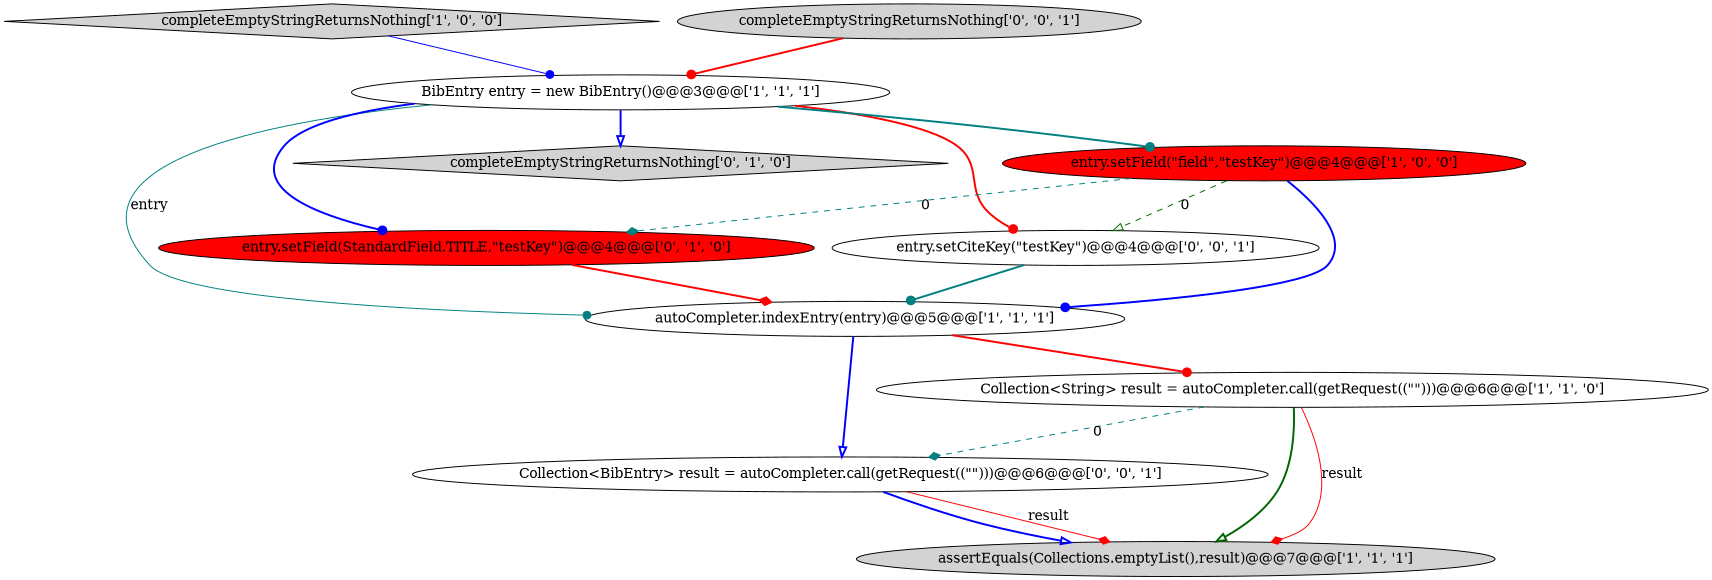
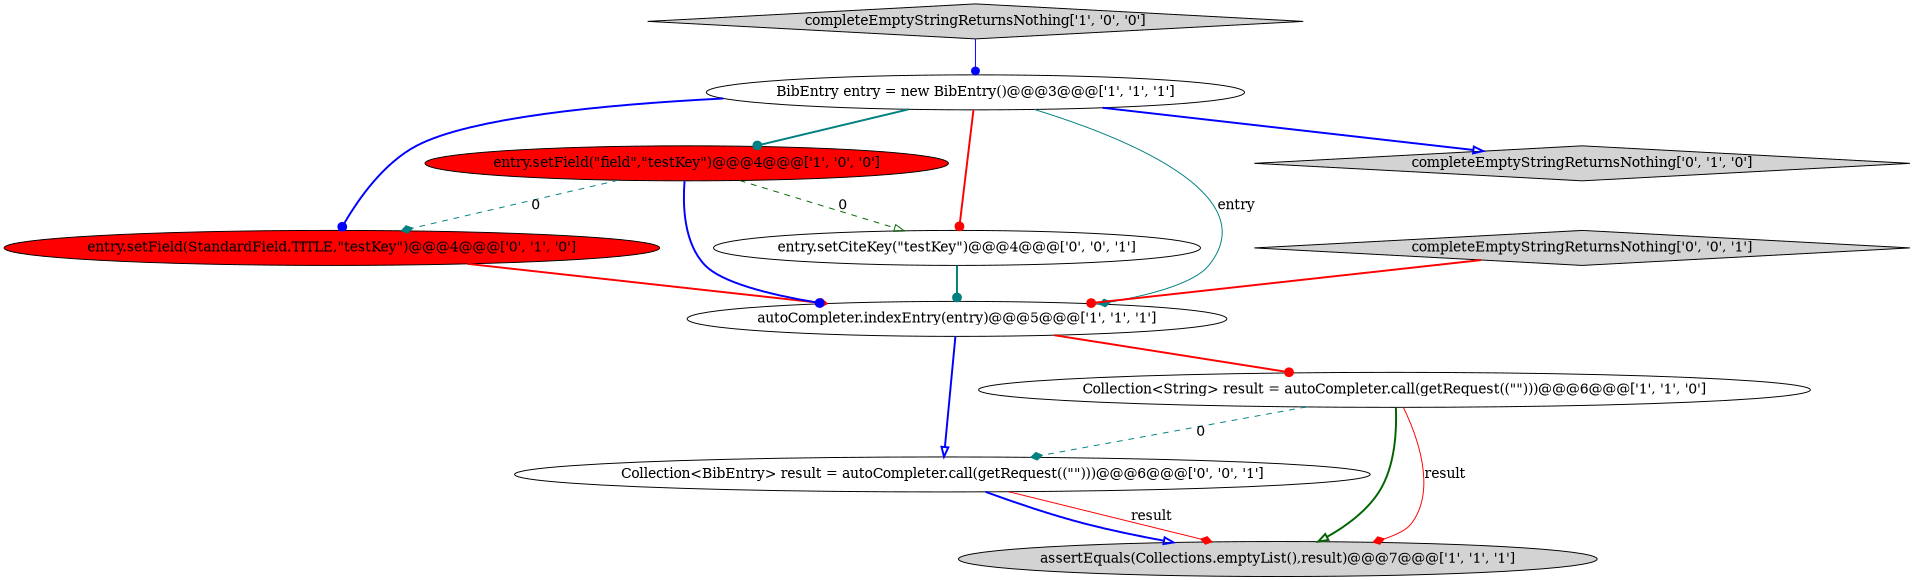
(909, 21) -> (1582, 248)
(769, 56) -> (1288, 281)
(169, 276) -> (1202, 192)
